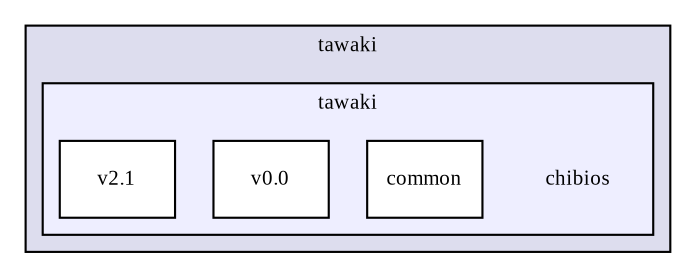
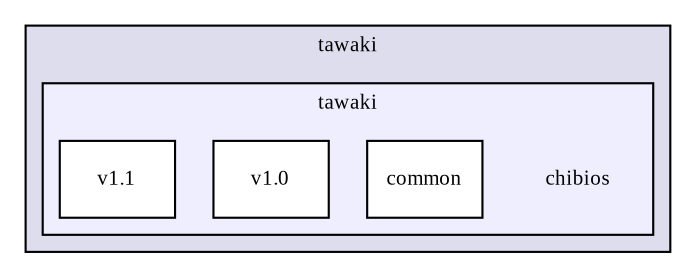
(117, 179) -> (117, 179)
(271, 179) -> (271, 179)
